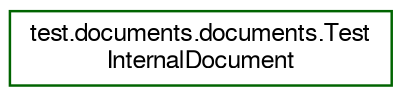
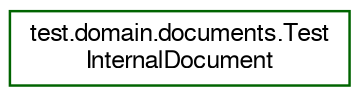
(201, 48) -> (180, 48)
